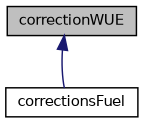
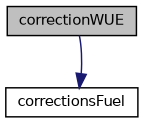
(62, 69) -> (81, 55)
